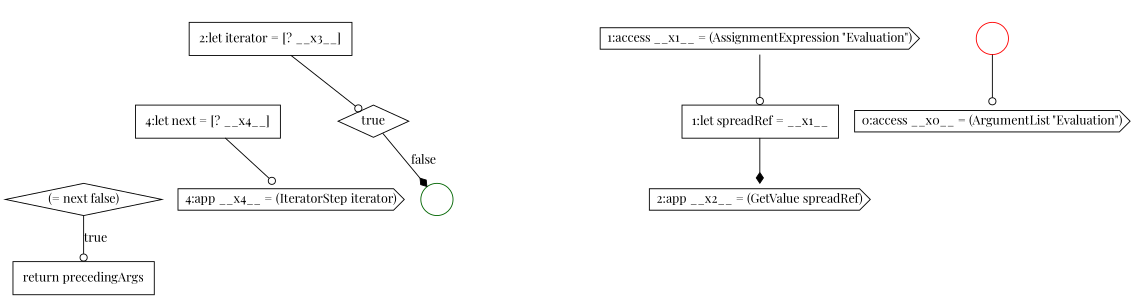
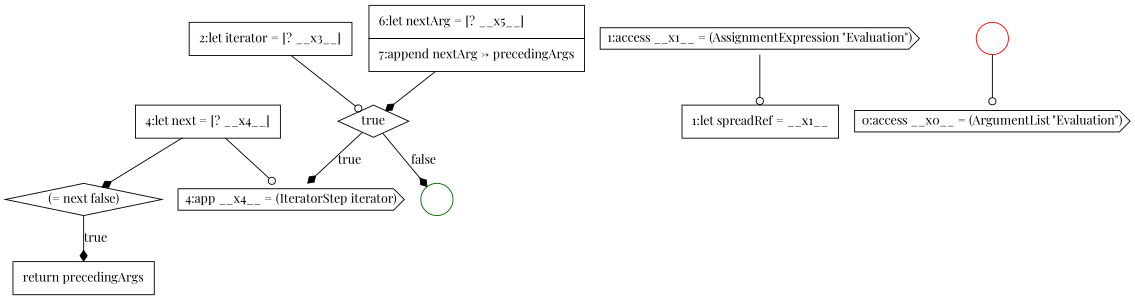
none -> (476, 38)
none -> (339, 154)
none -> (147, 160)
(760, 199) -> none
(84, 235) -> (84, 235)
